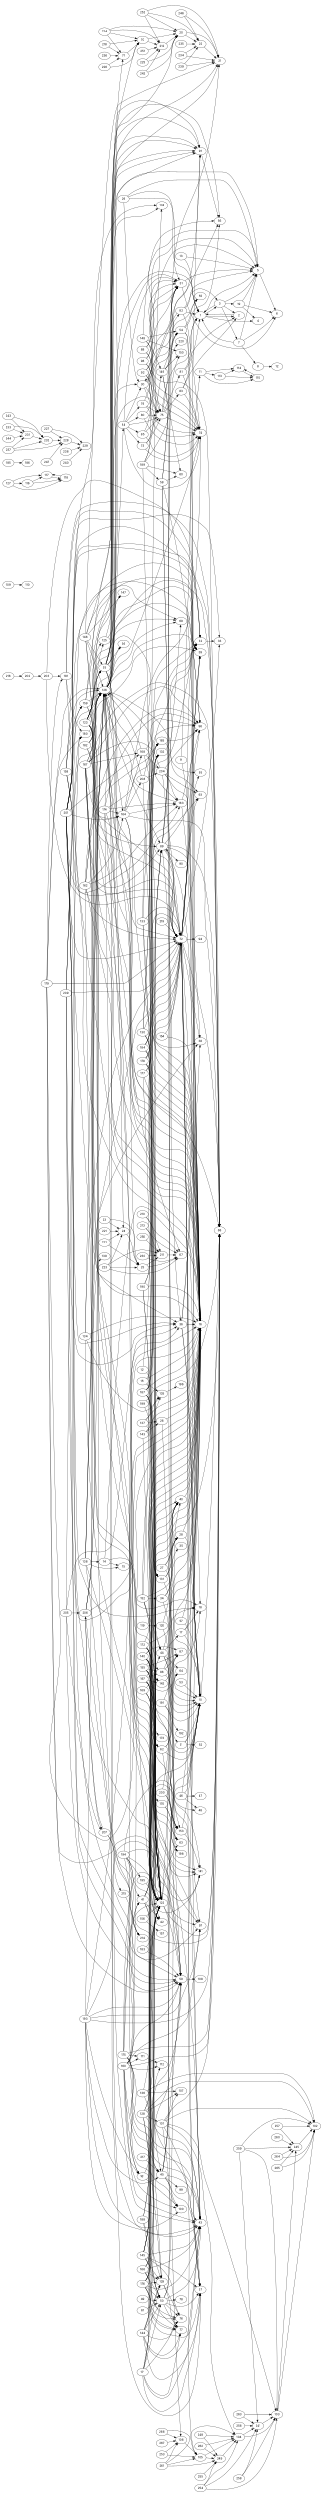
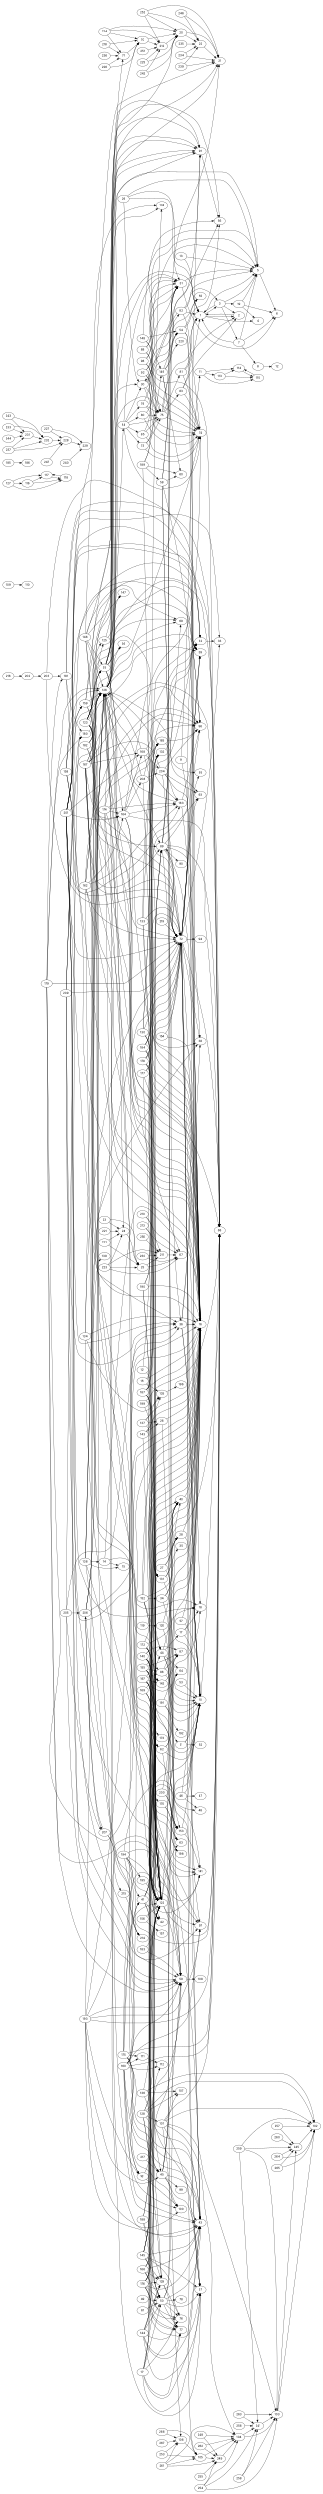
(181, 353) -> none
(66, 452) -> none
